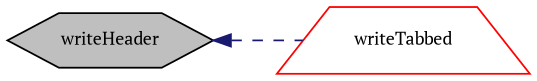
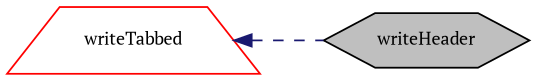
(267, 40) -> (288, 40)
